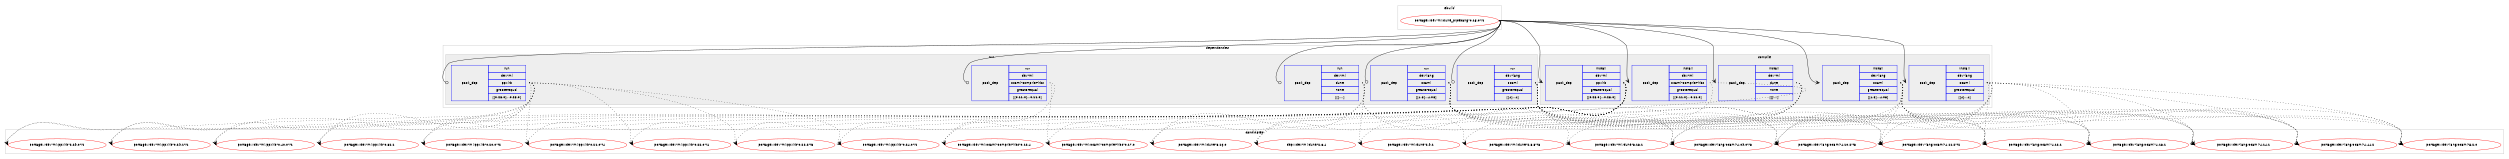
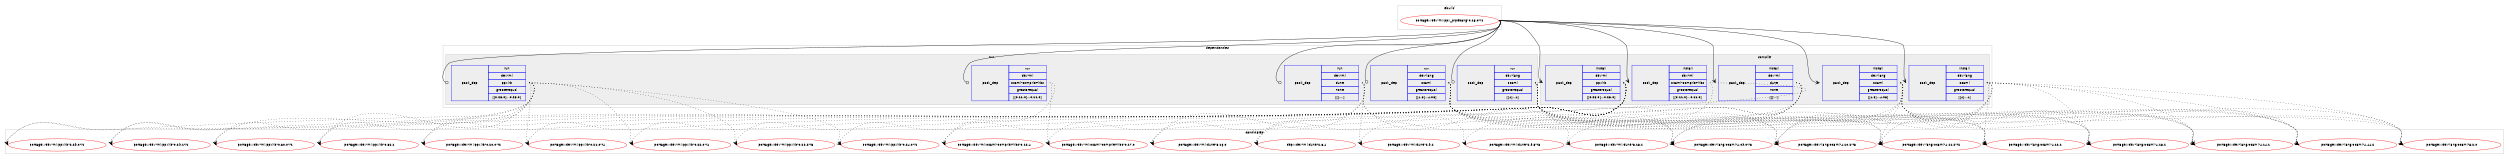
(1450, 21) -> (1450, 21)
(265, 145) -> (265, 145)
(1515, 145) -> (1515, 145)
